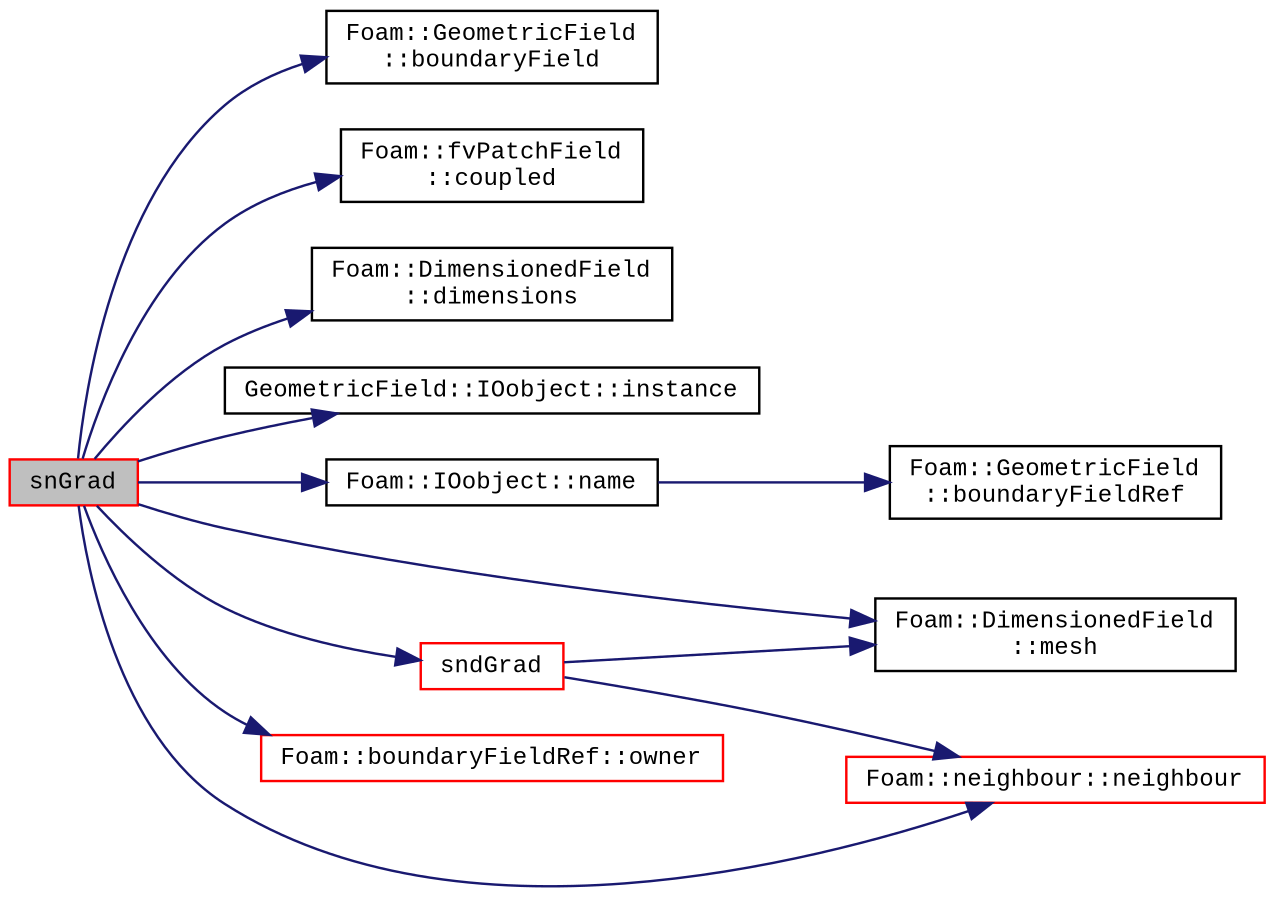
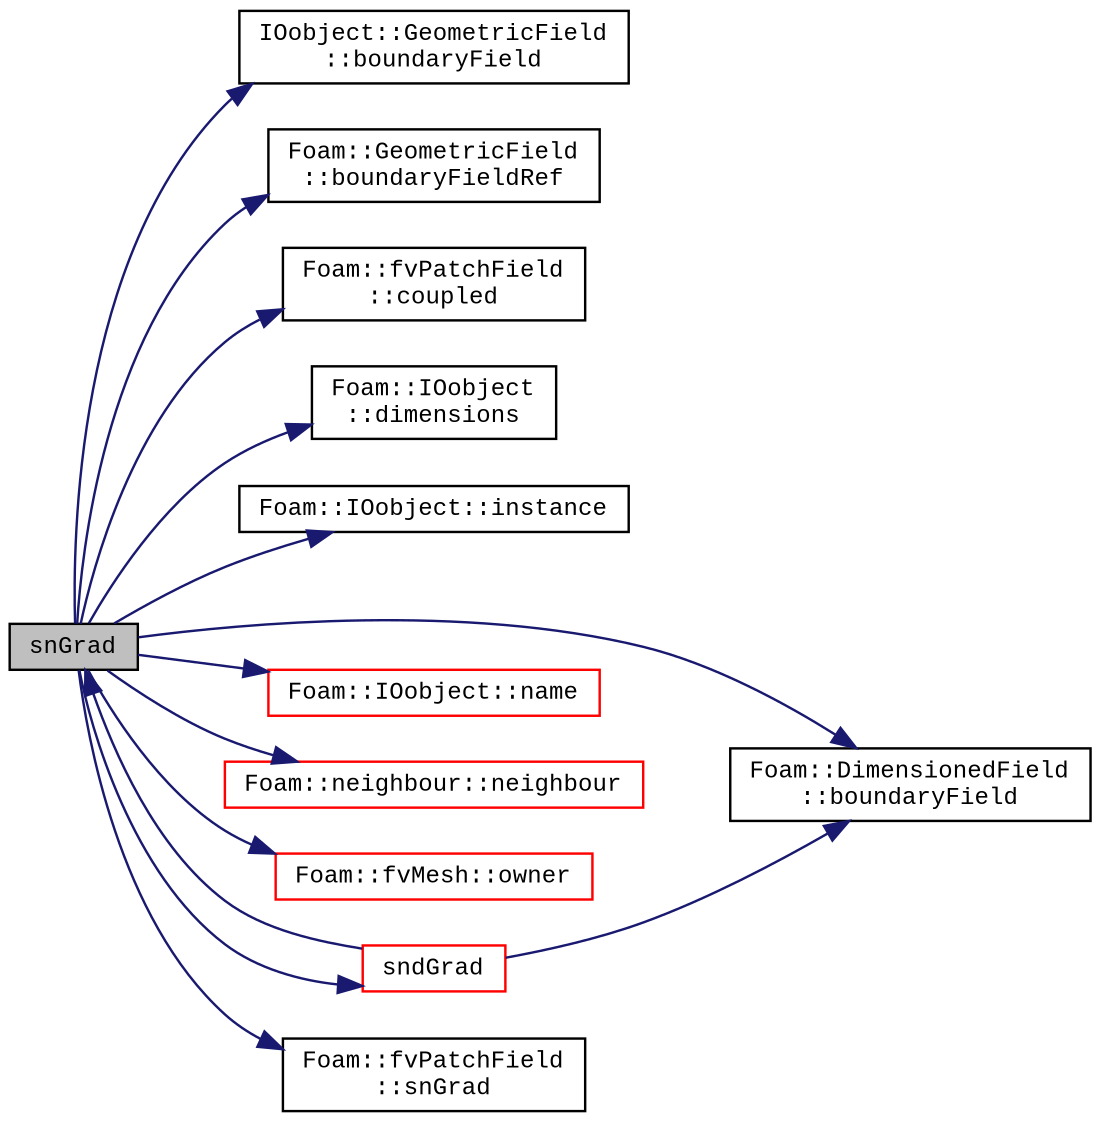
(492, 47) -> (434, 47)
(492, 284) -> (434, 403)
(492, 391) -> (434, 509)
(74, 482) -> (74, 647)
(492, 482) -> (434, 693)
(762, 482) -> (121, 397)
(1055, 635) -> (910, 785)
(750, 710) -> (188, 866)
(492, 758) -> (434, 877)
none -> (434, 1075)
